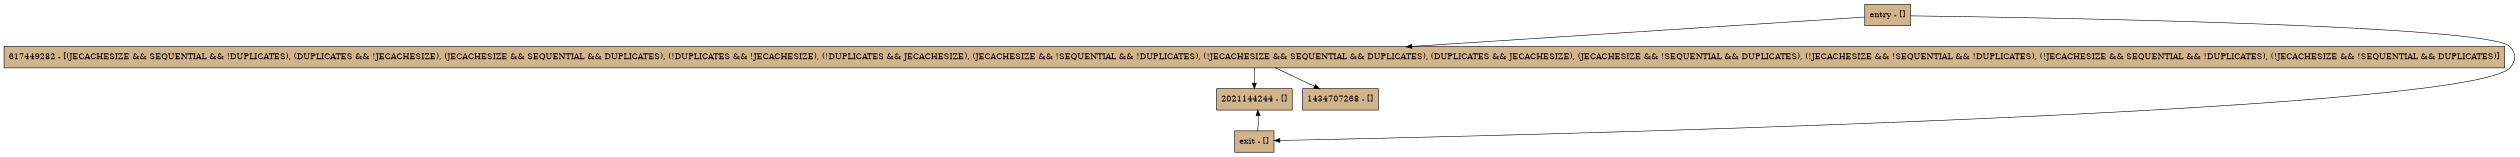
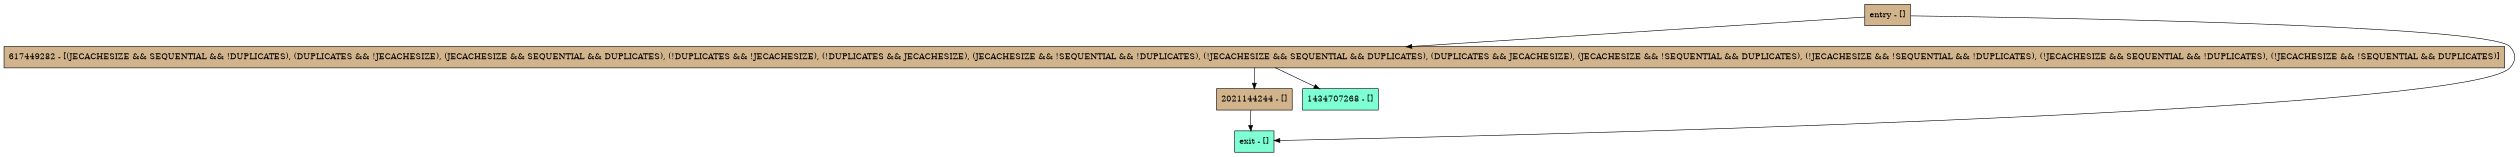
(1340, 99) -> (1340, 99)
(1258, 123) -> (1250, 118)
(1254, 142) -> (1254, 142)
